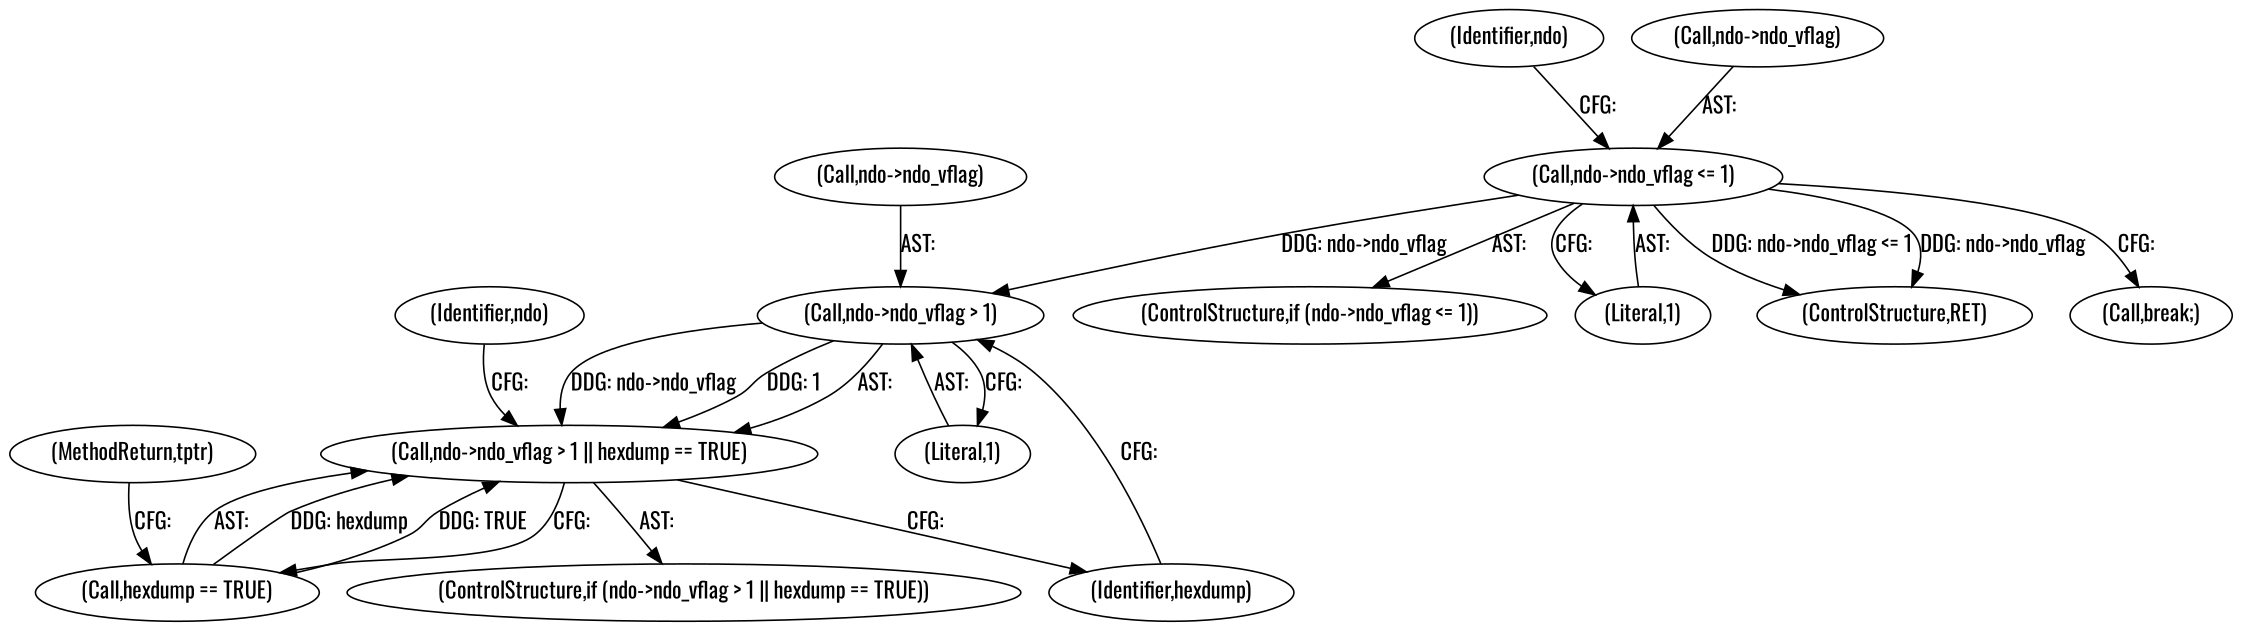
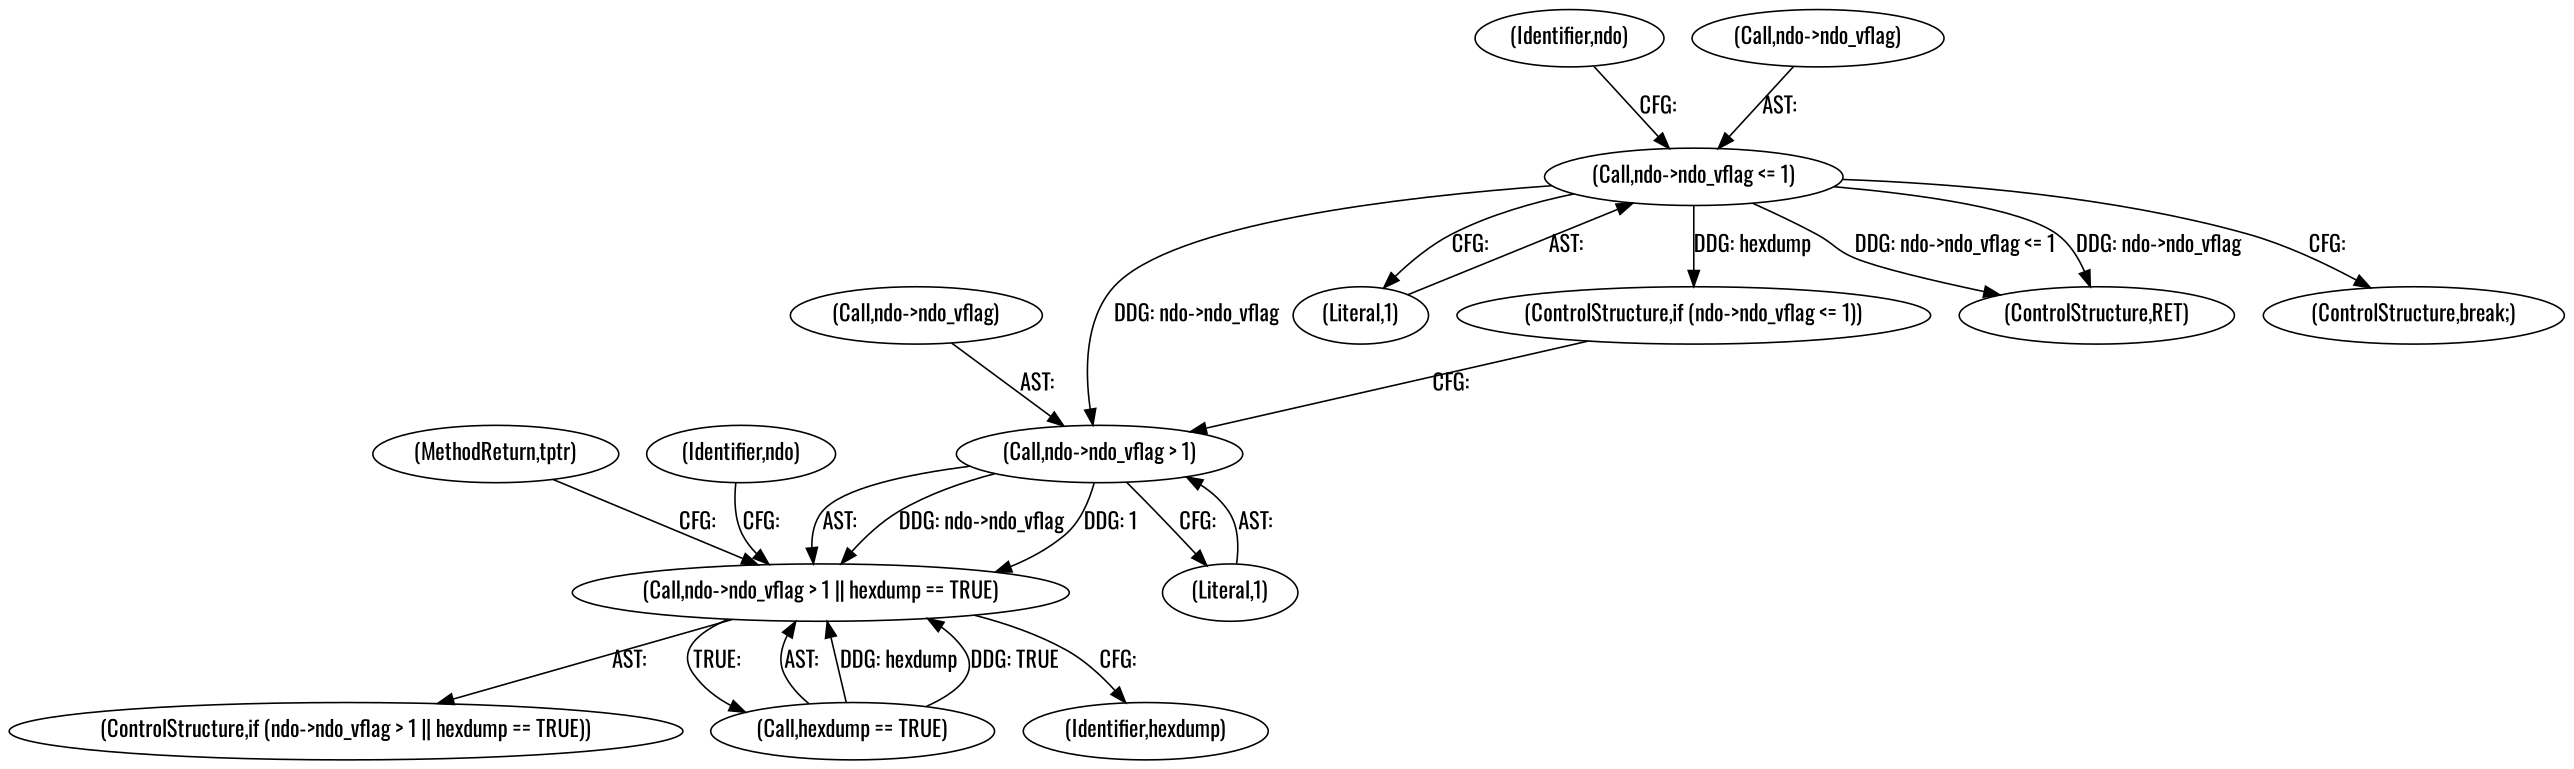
(1512, 246) -> (1753, 246)
(2151, 315) -> (2414, 315)
(1094, 441) -> (1397, 385)
(130, 518) -> (648, 519)
(575, 523) -> (720, 662)
